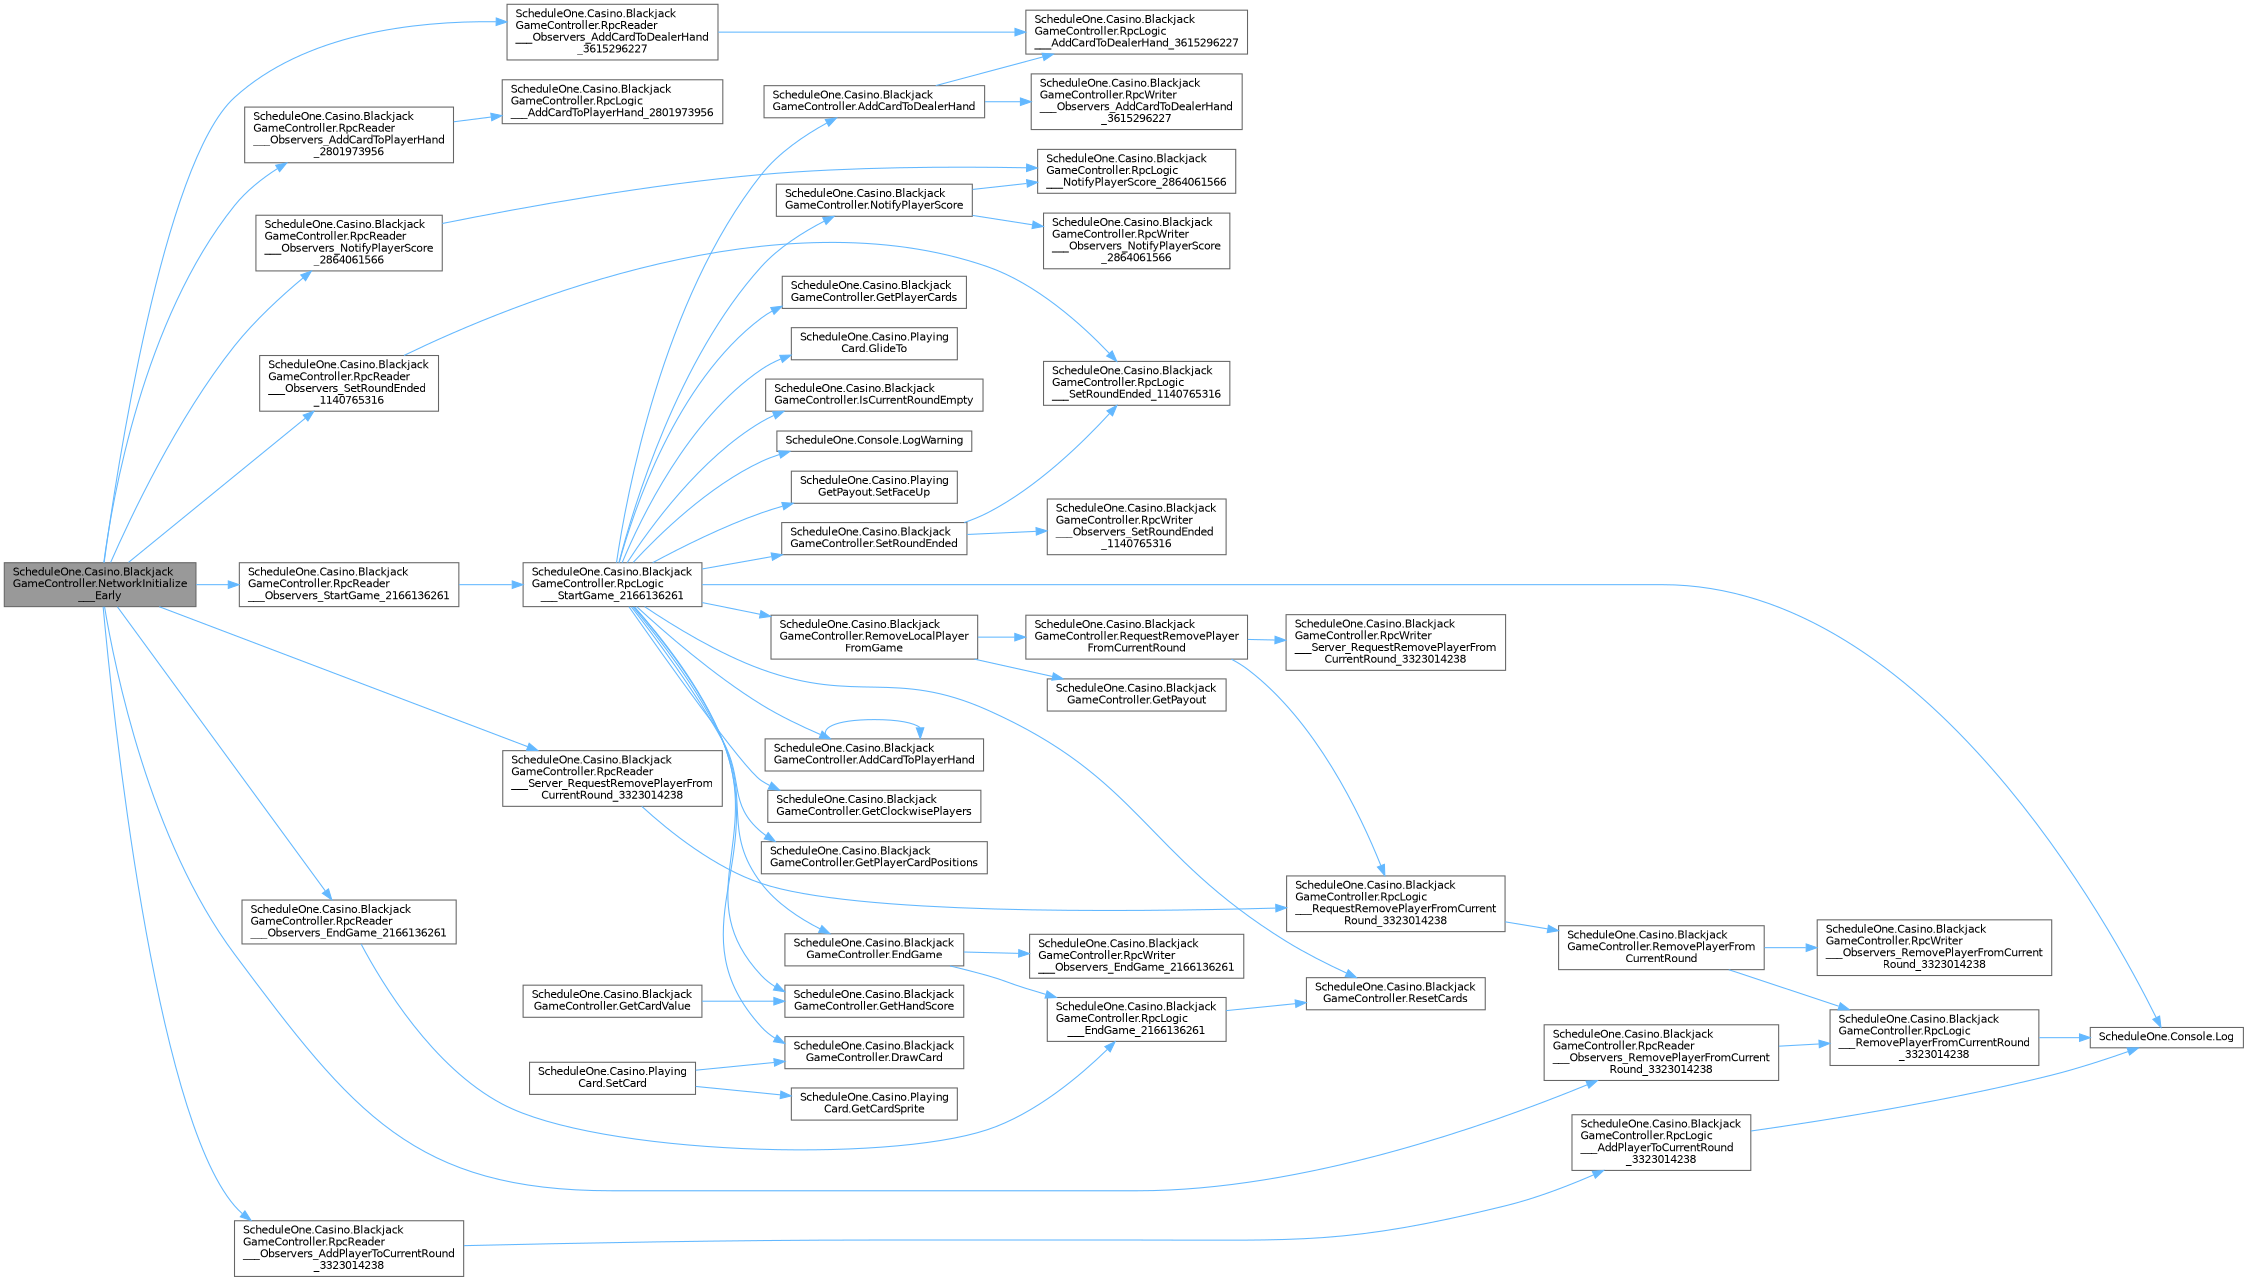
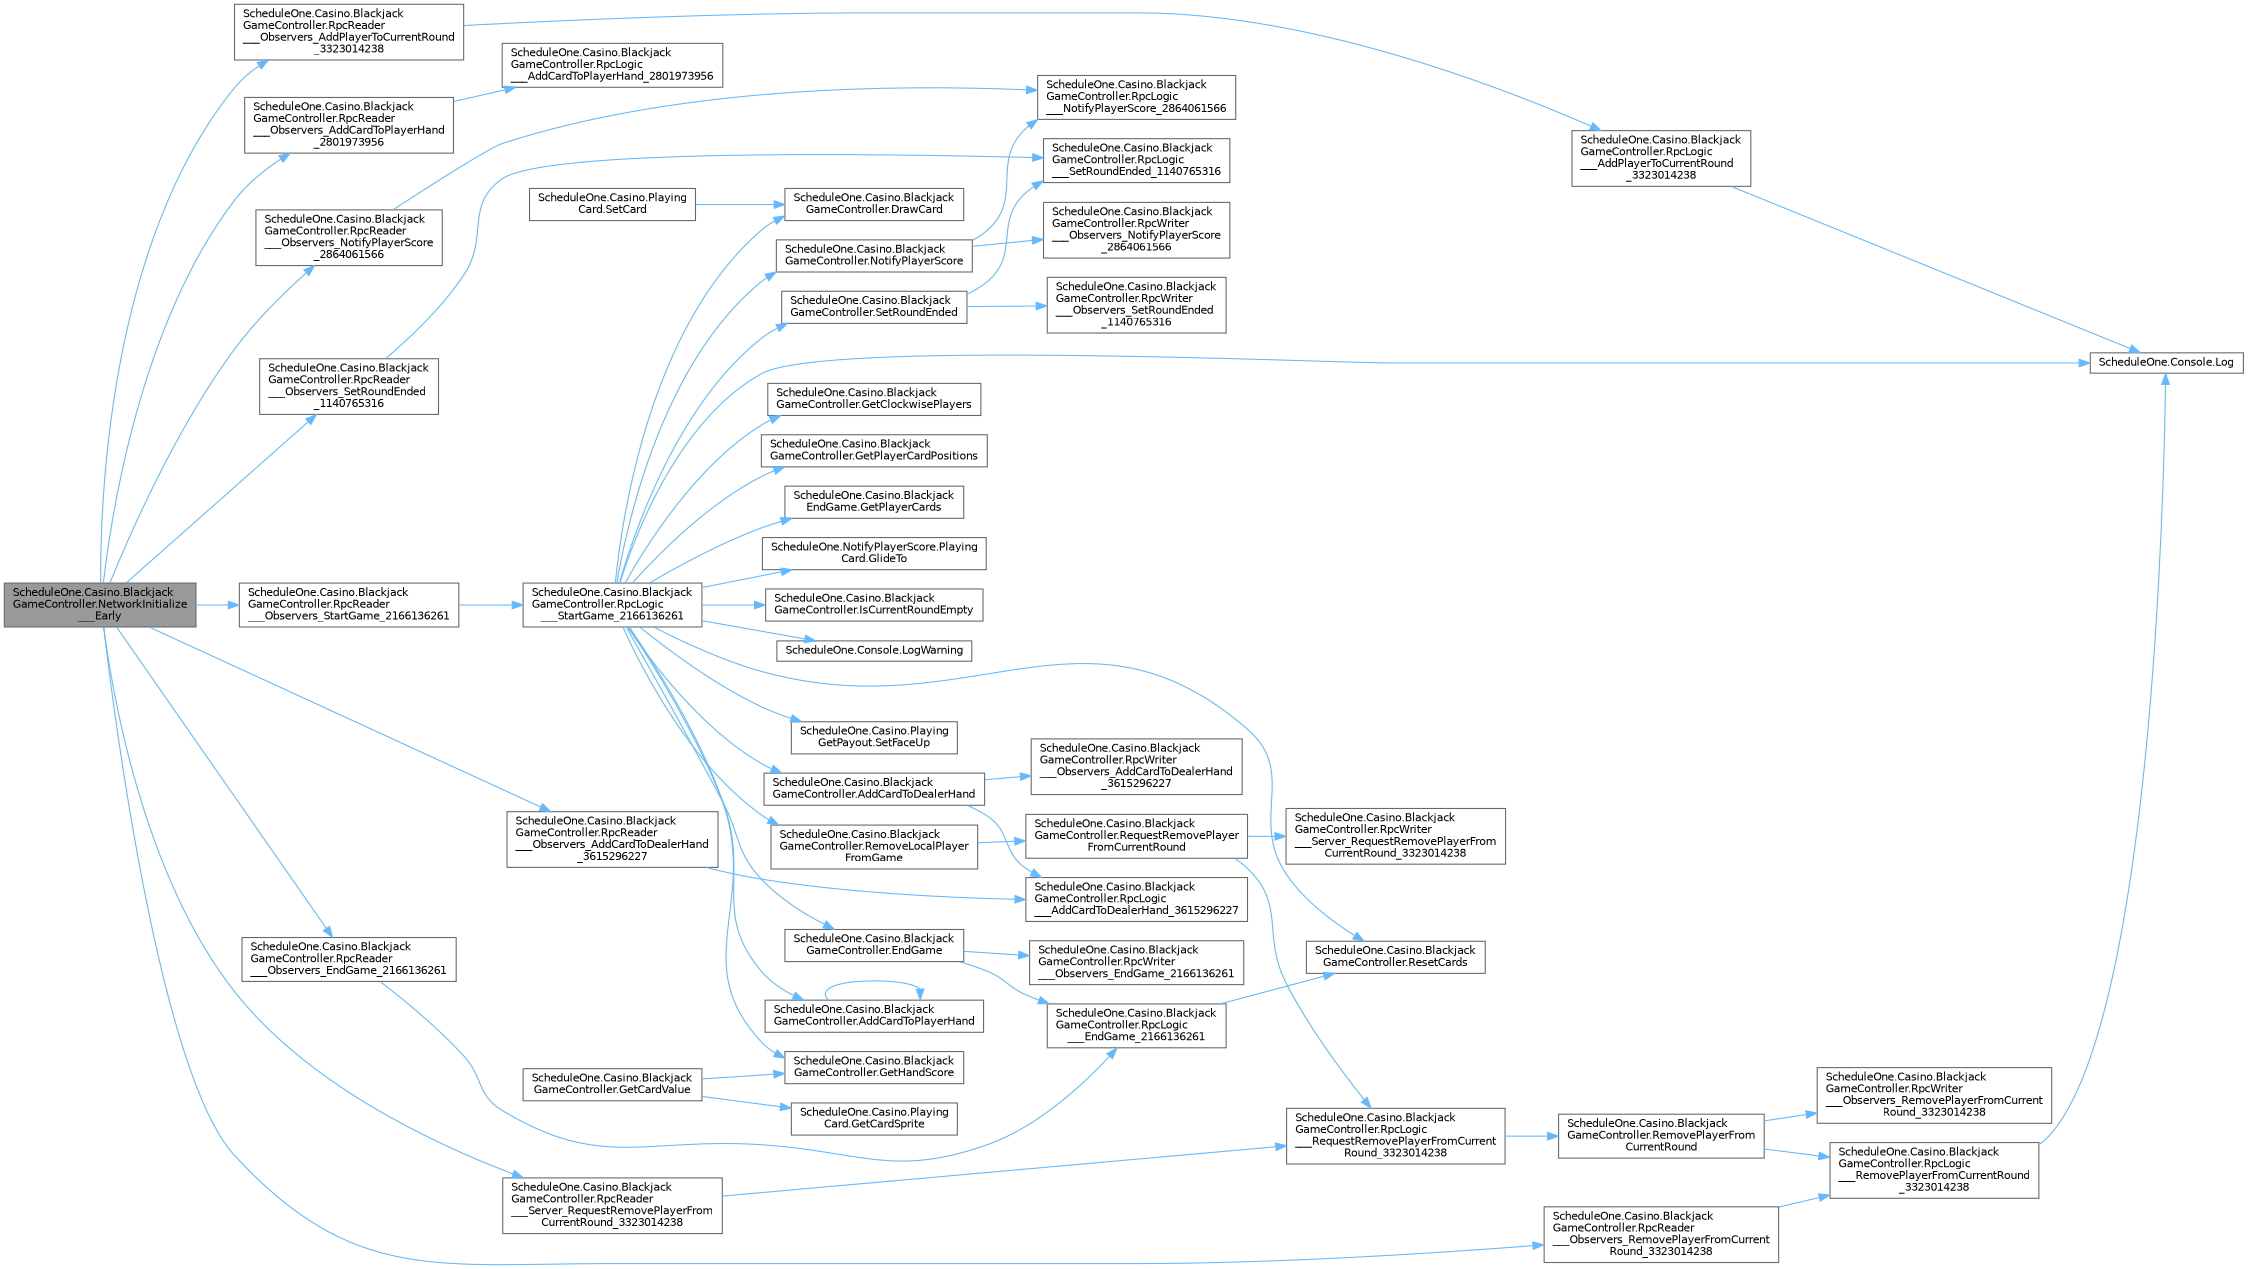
(874, 292) -> (874, 502)
(874, 344) -> (874, 554)
(1137, 695) -> none
(738, 1091) -> (741, 1102)
